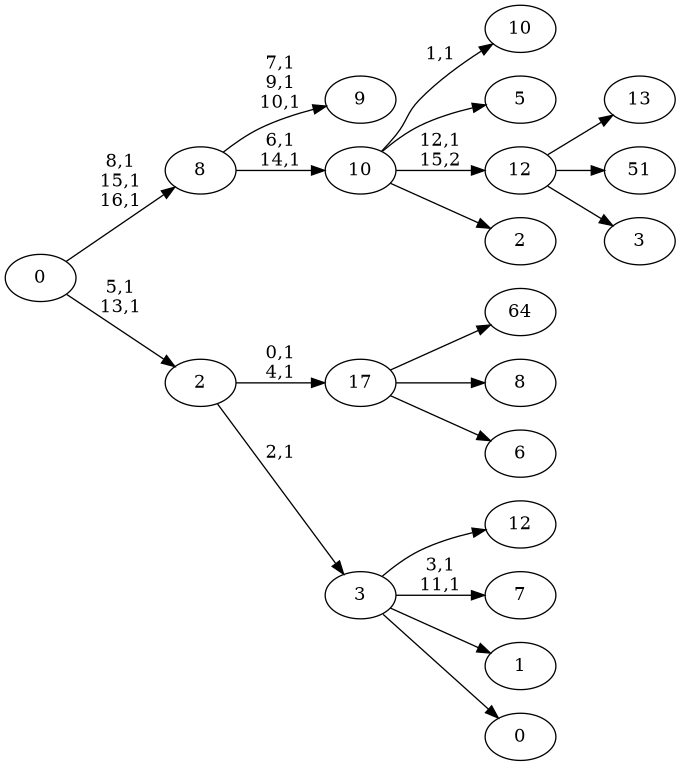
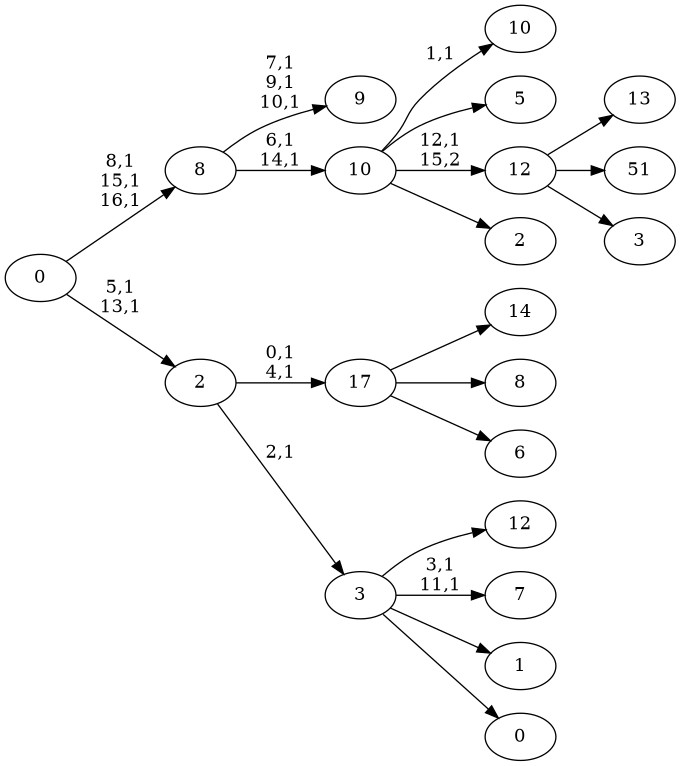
(521, 312) -> (521, 312)
